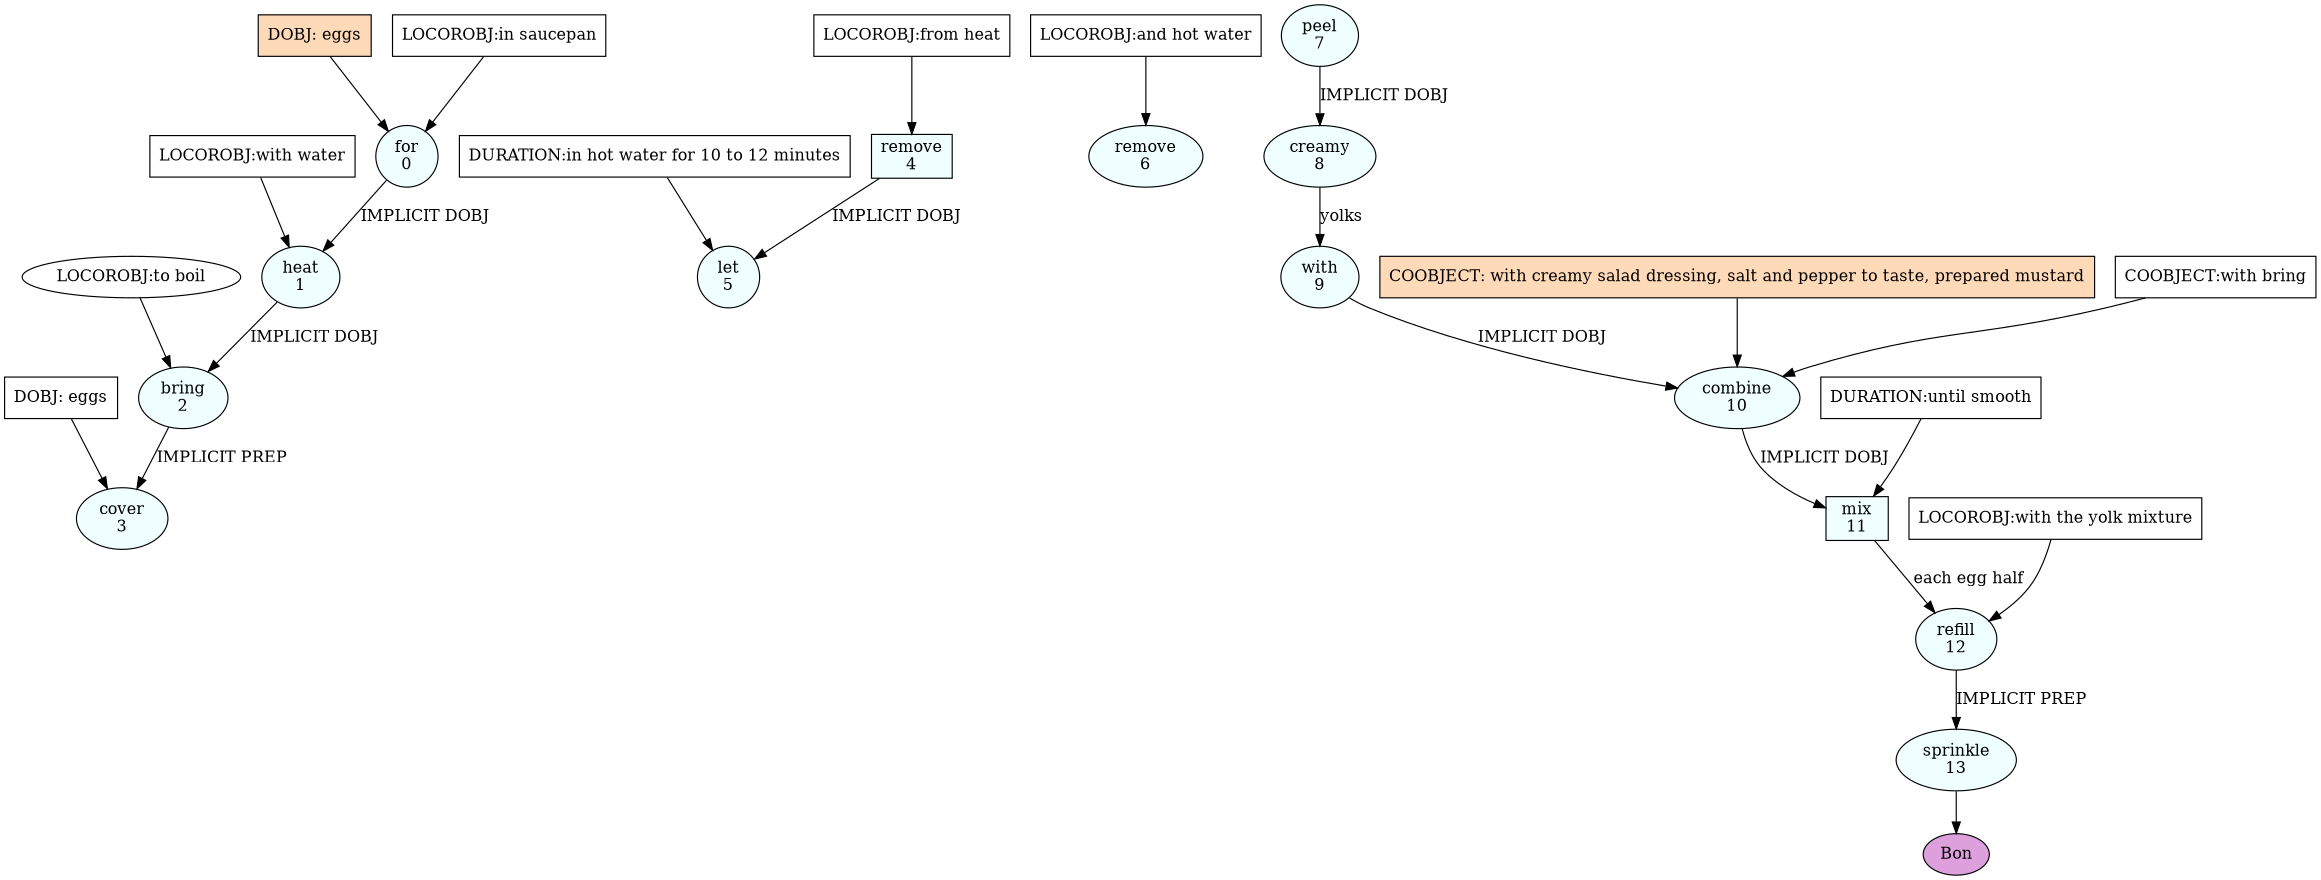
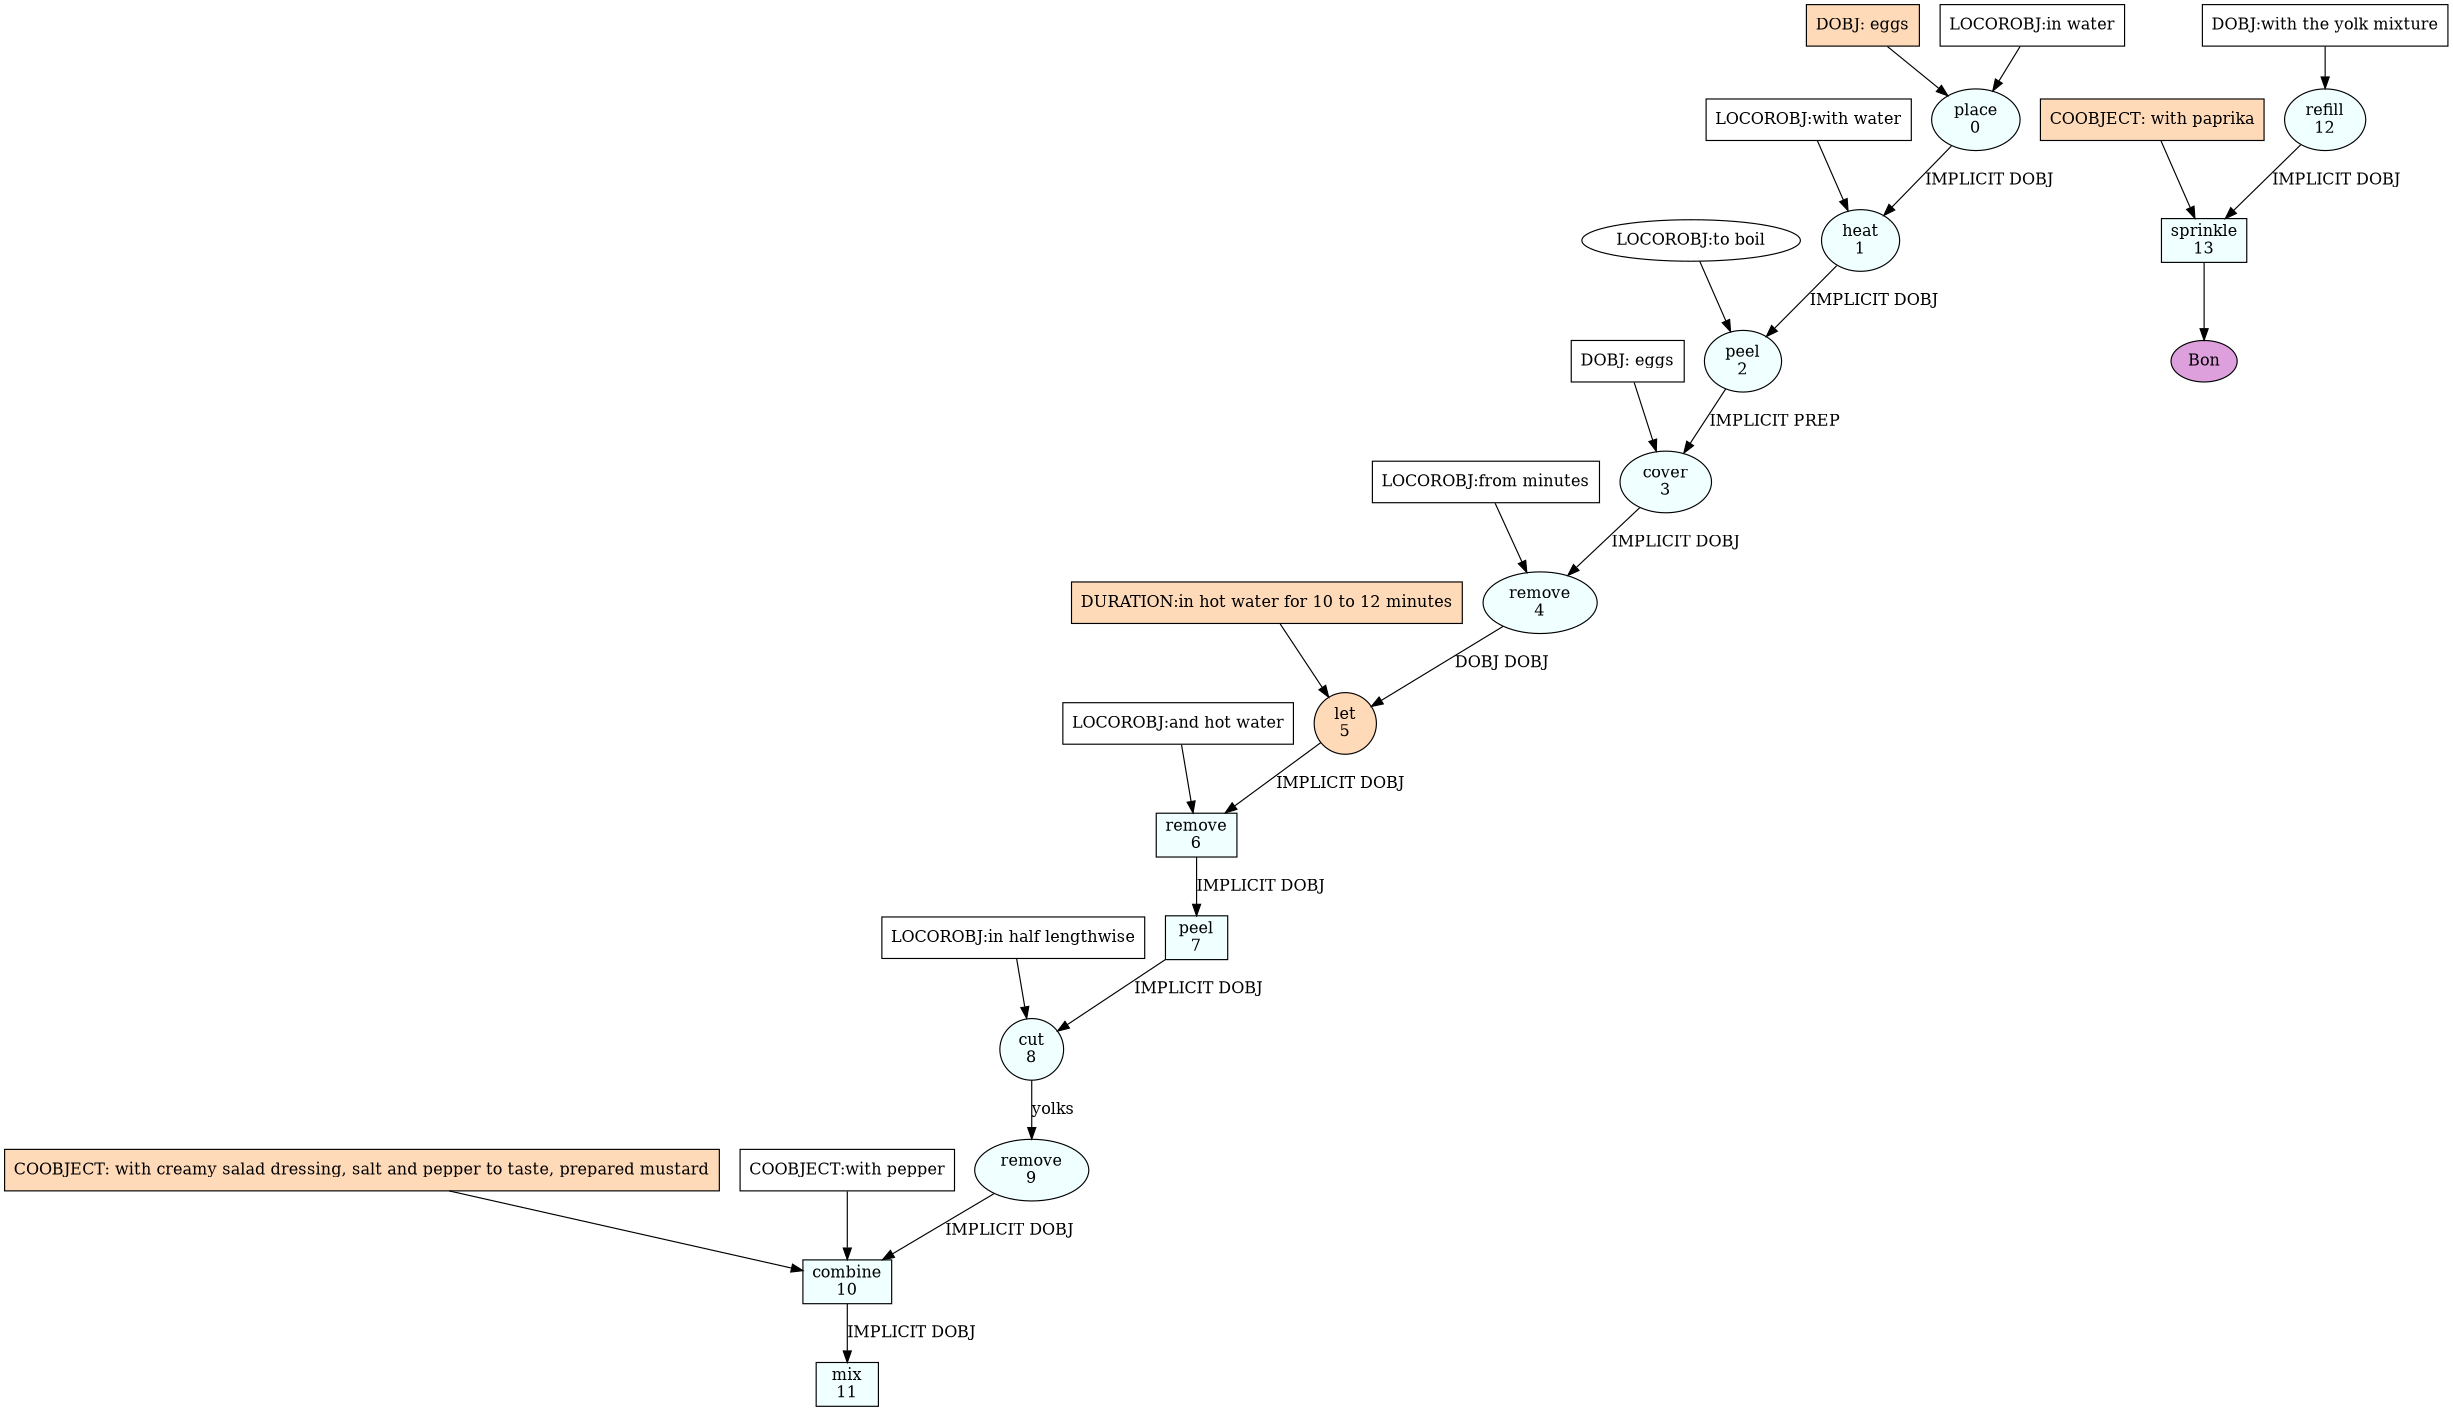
(499, 36) -> (2032, 25)
(912, 36) -> (1486, 482)
(1320, 36) -> (1197, 938)
none -> (2152, 120)
(407, 156) -> (1976, 120)
(655, 156) -> (1267, 603)
(912, 156) -> (1540, 603)
(1146, 156) -> (1197, 835)
(1320, 156) -> (1032, 1049)
(897, 217) -> (1502, 663)
(729, 277) -> (1345, 723)
(1320, 277) -> (1032, 1170)
(2216, 277) -> (847, 1170)
(183, 398) -> (1743, 361)
(1737, 398) -> (847, 1282)
(1931, 398) -> none
(2055, 519) -> (2325, 25)
none -> (1608, 537)
(1901, 572) -> none
(2022, 700) -> (2337, 180)
(1956, 760) -> (2204, 240)
none -> (1278, 774)
none -> (1197, 881)
none -> (1013, 938)
